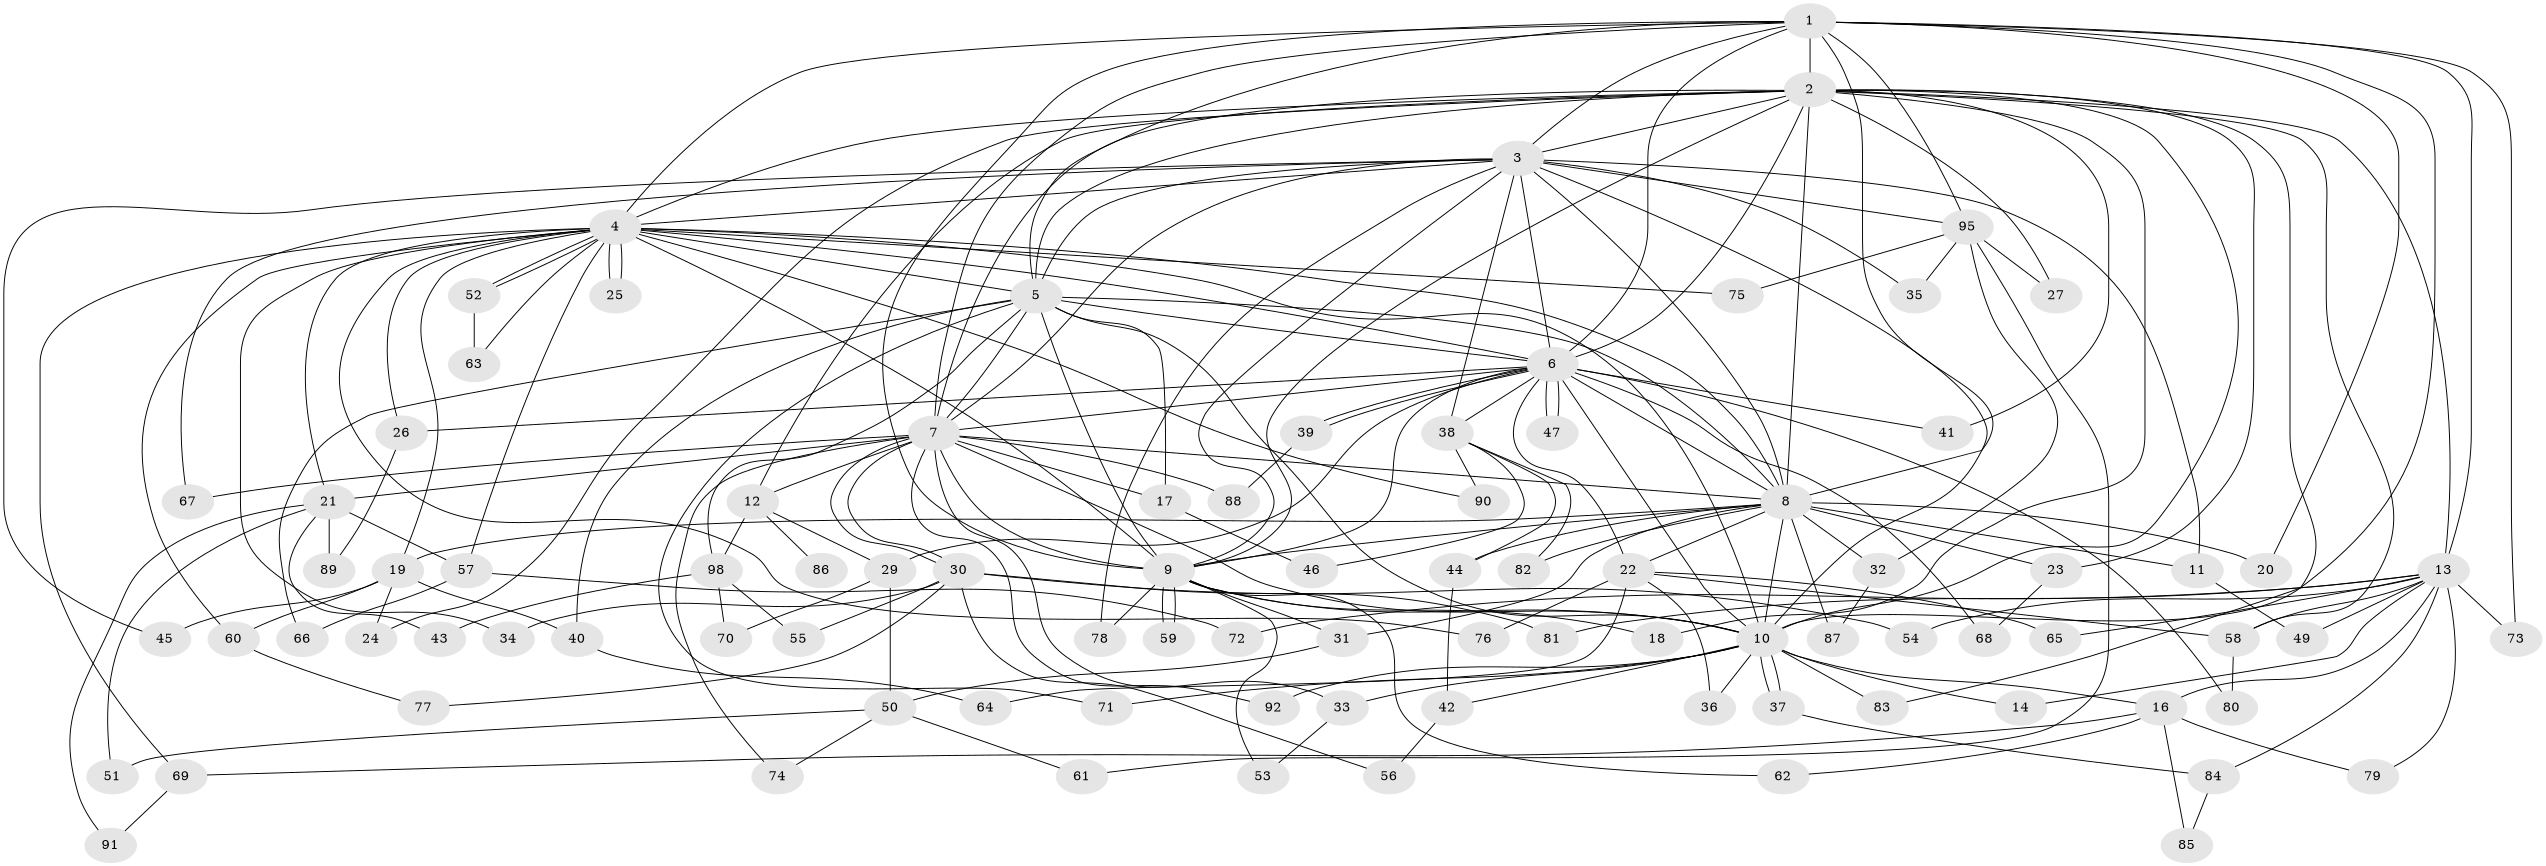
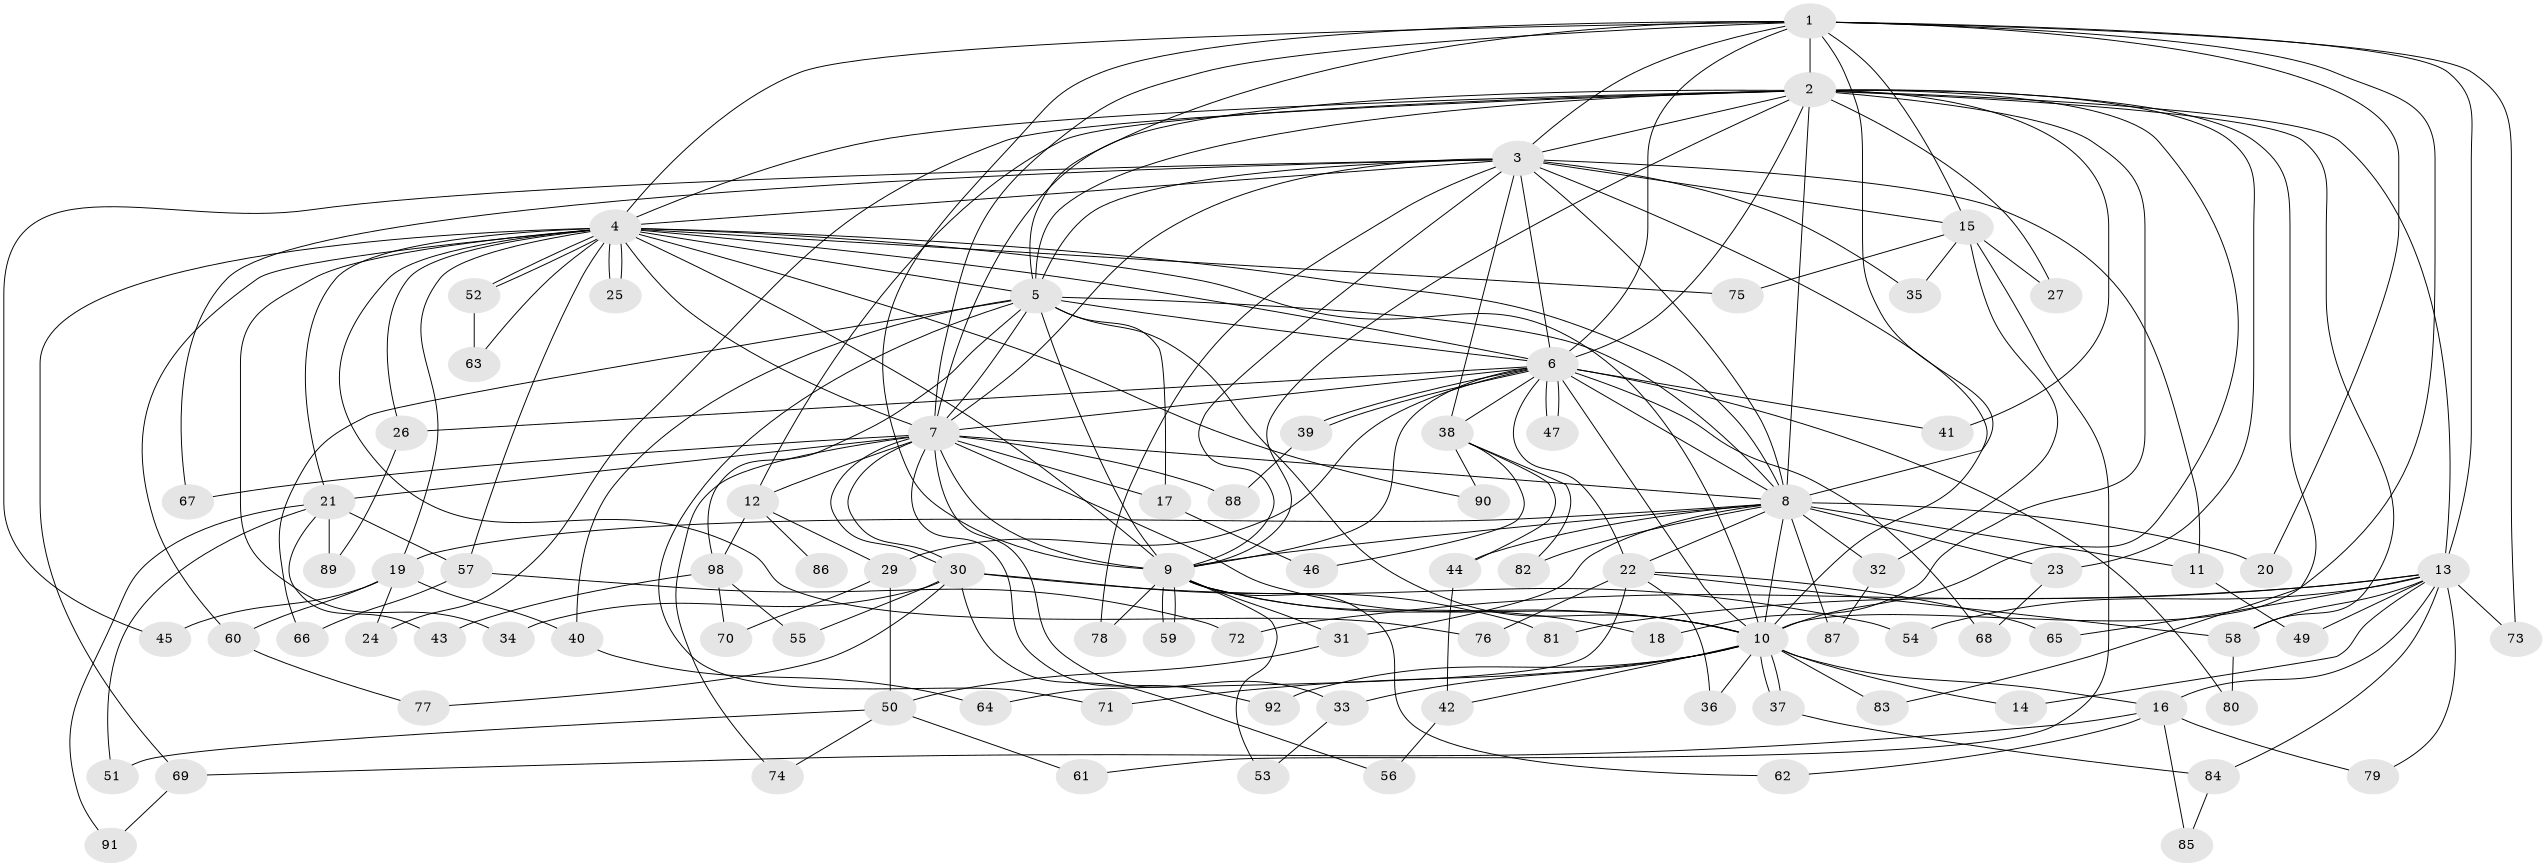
(1967, 227) -> (1967, 227)
none -> (755, 354)
